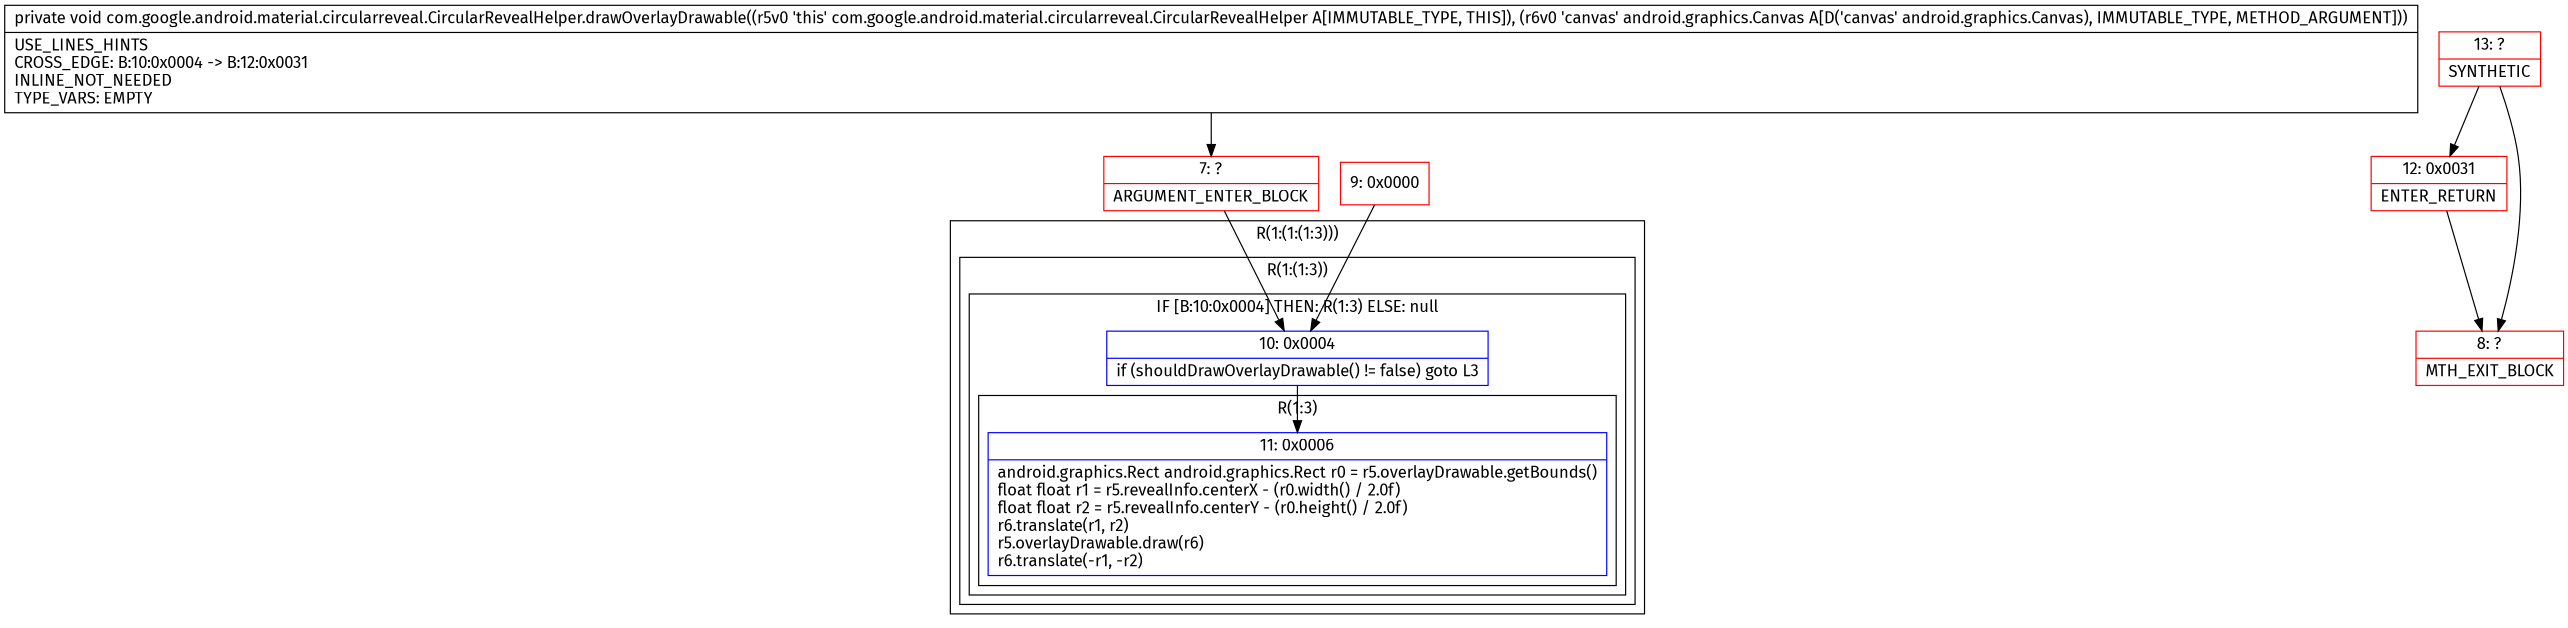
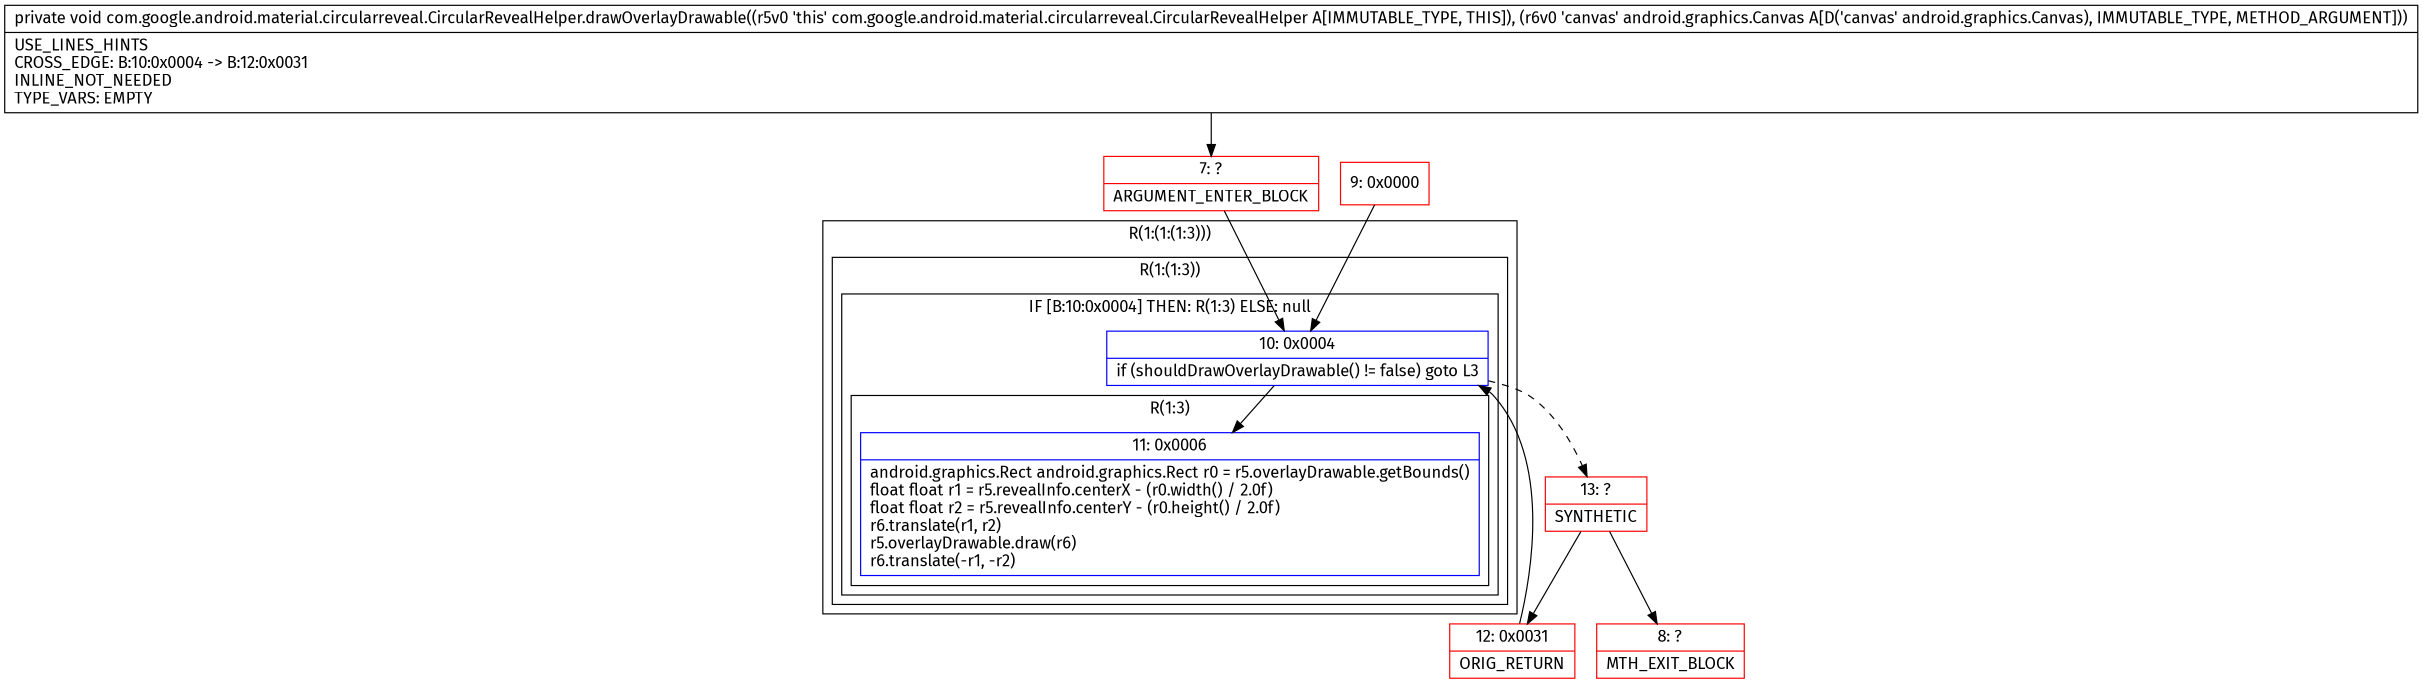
(2439, 197) -> (1512, 664)
(2463, 265) -> (1532, 503)
none -> (1547, 410)
